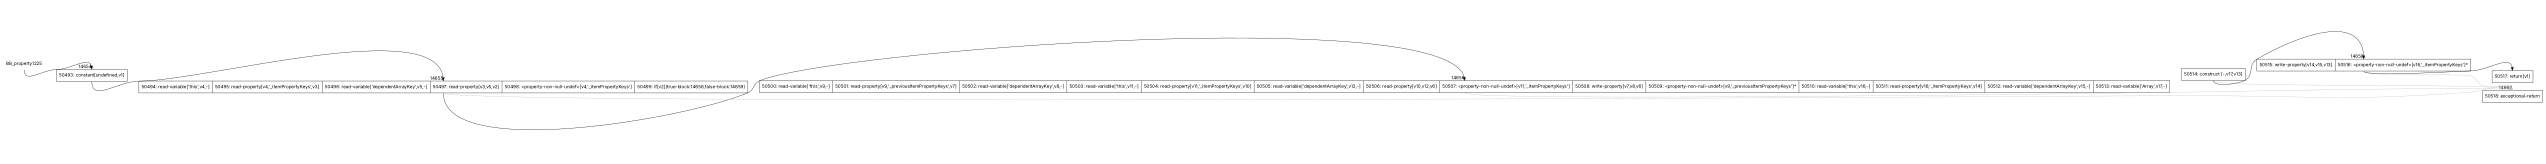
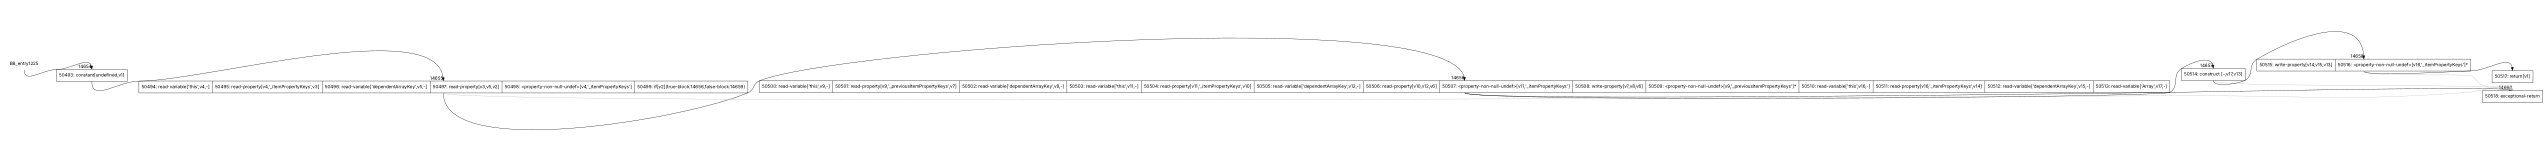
(24, 64) -> (24, 64)
(1987, 95) -> (1987, 95)
none -> (1849, 98)
